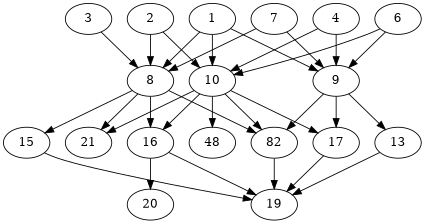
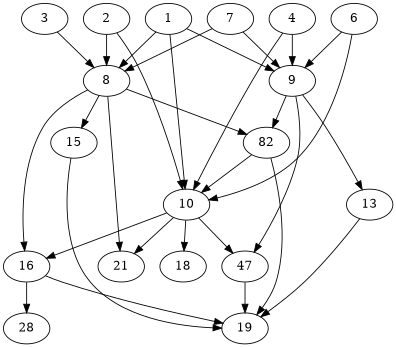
(240, 109) -> (230, 171)
(212, 143) -> (183, 267)
(336, 143) -> (245, 267)
(150, 205) -> (27, 328)
